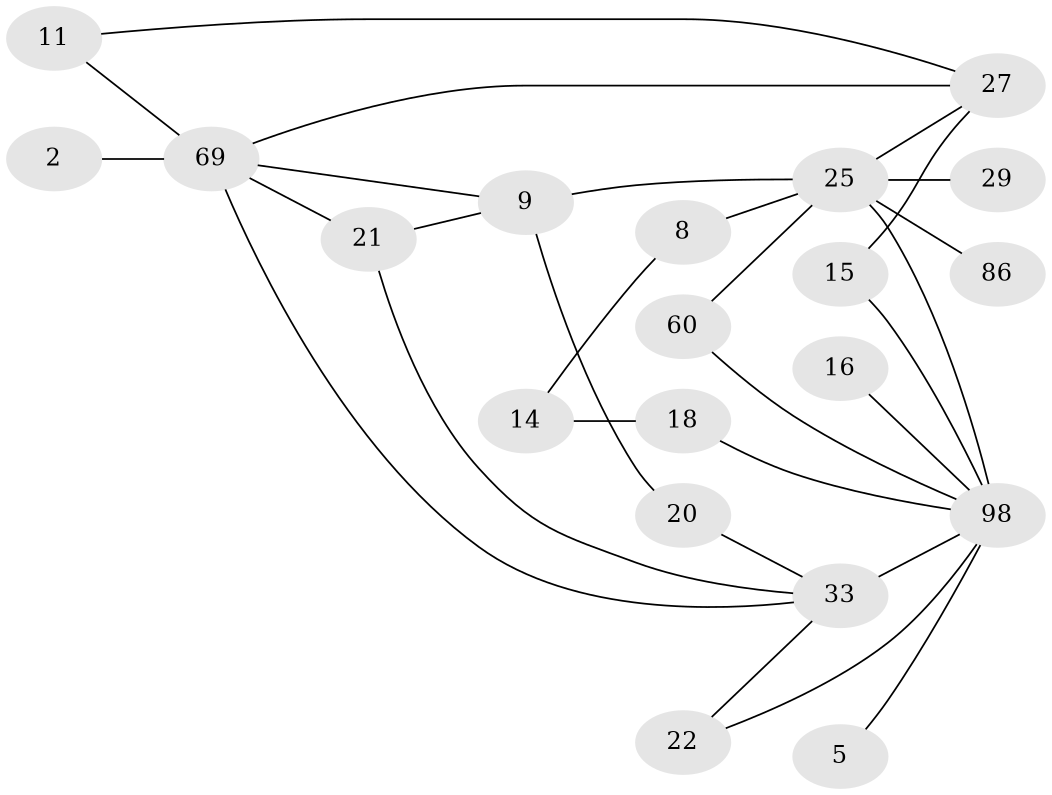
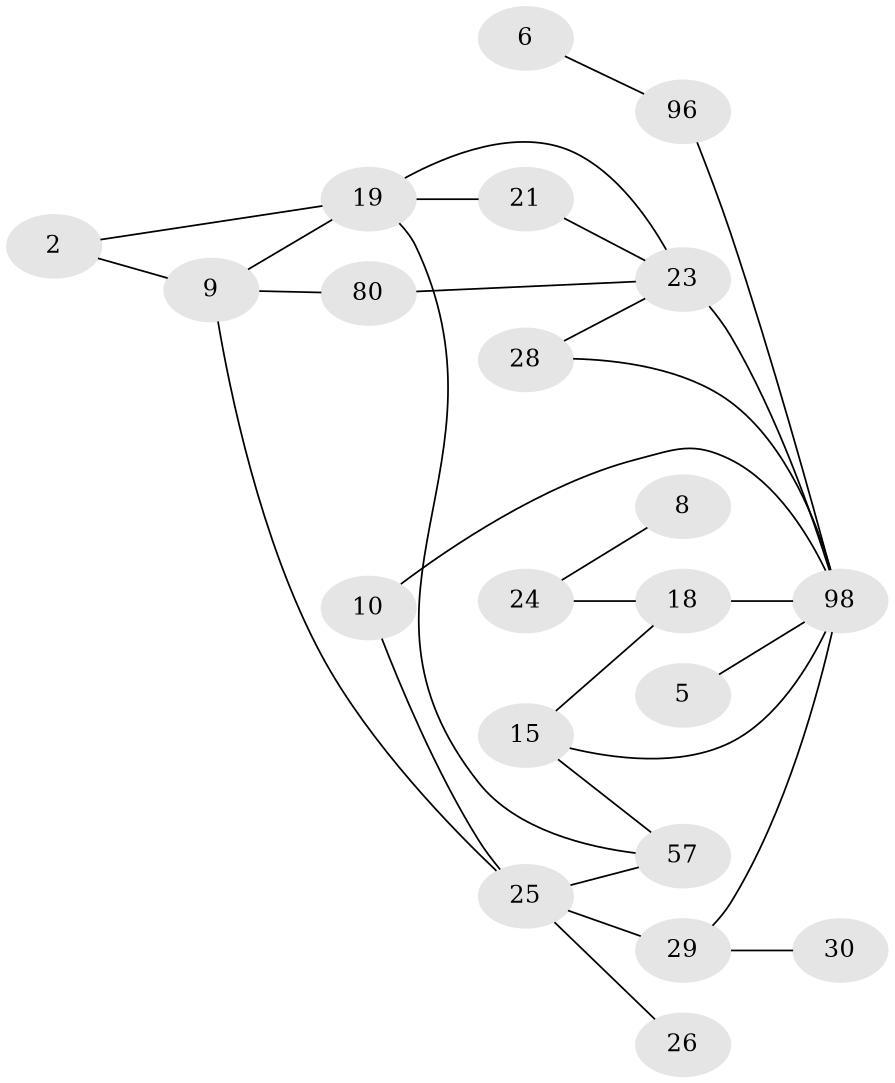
(54, 38) -> none
none -> (526, 38)
(998, 86) -> (683, 856)
(211, 159) -> (369, 199)
(762, 206) -> none
(447, 221) -> (133, 268)
(998, 274) -> (683, 1045)
(683, 327) -> (369, 608)
(942, 338) -> (787, 785)
(840, 369) -> (683, 112)
(526, 421) -> (526, 601)
(683, 515) -> (369, 294)
(840, 596) -> (683, 280)
none -> (605, 668)
(683, 743) -> (526, 360)
none -> (840, 950)
